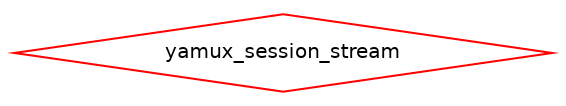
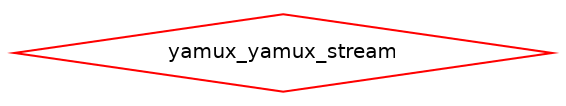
(283, 53) -> (283, 53)
